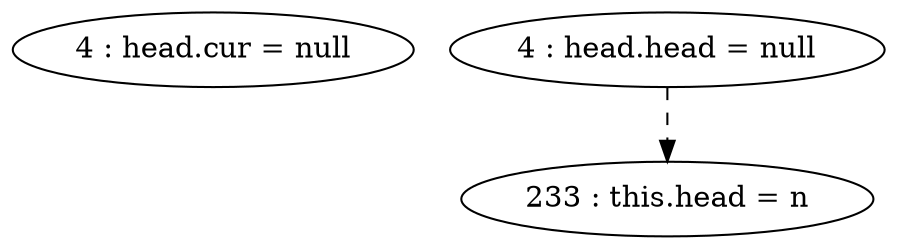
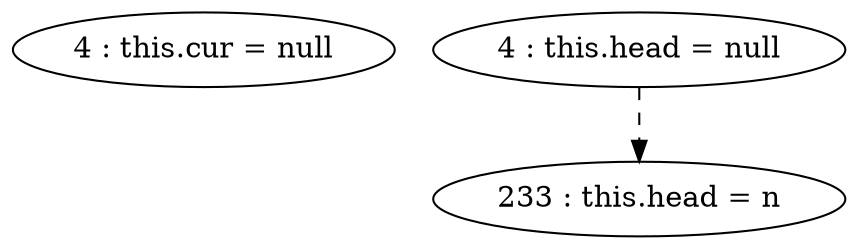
(213, 50) -> (204, 50)
(667, 50) -> (639, 50)
